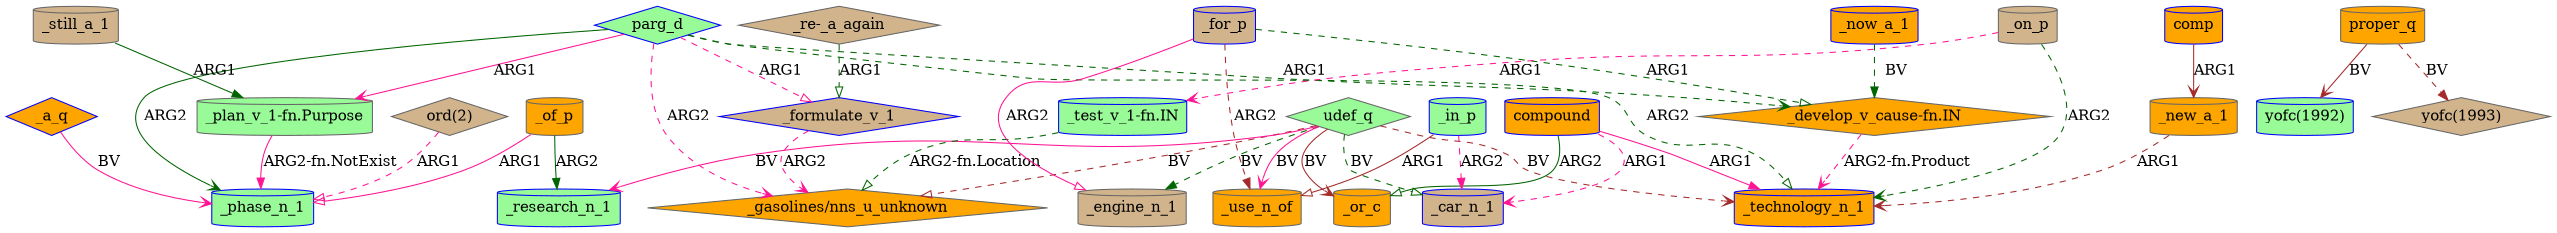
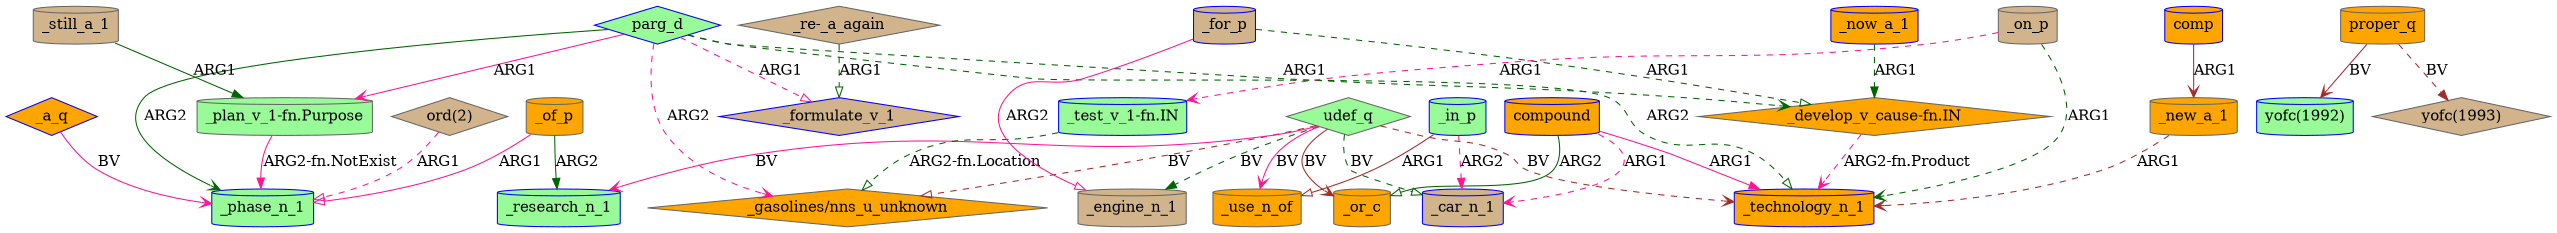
(1896, 71) -> (1896, 71)
(1230, 112) -> none
(2089, 117) -> (2089, 117)
(781, 158) -> none
